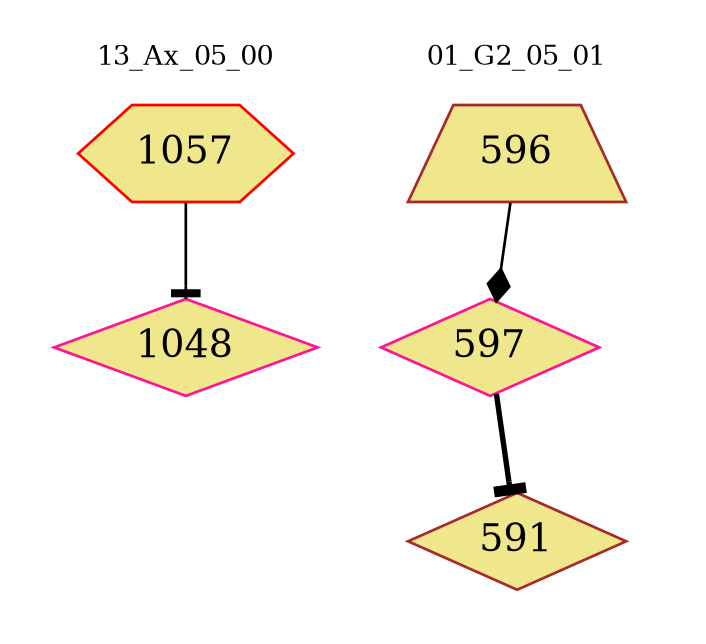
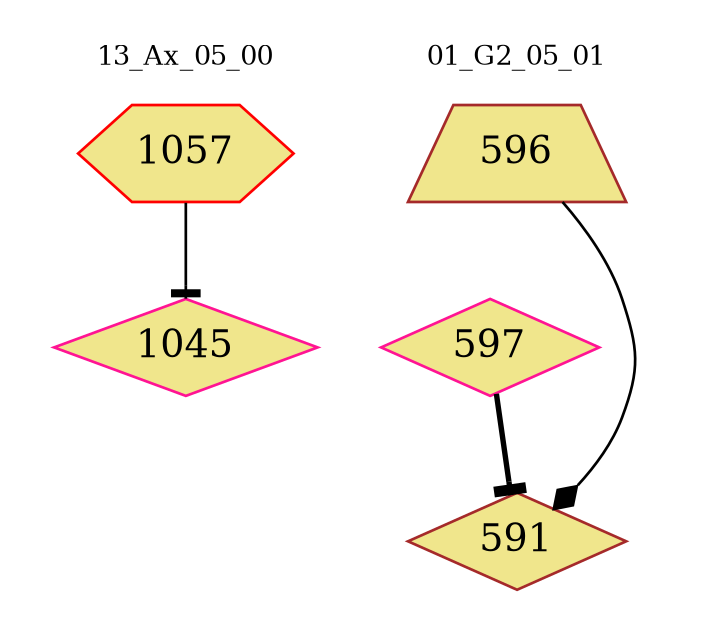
(506, 236) -> (634, 342)
(186, 347) -> (186, 347)
